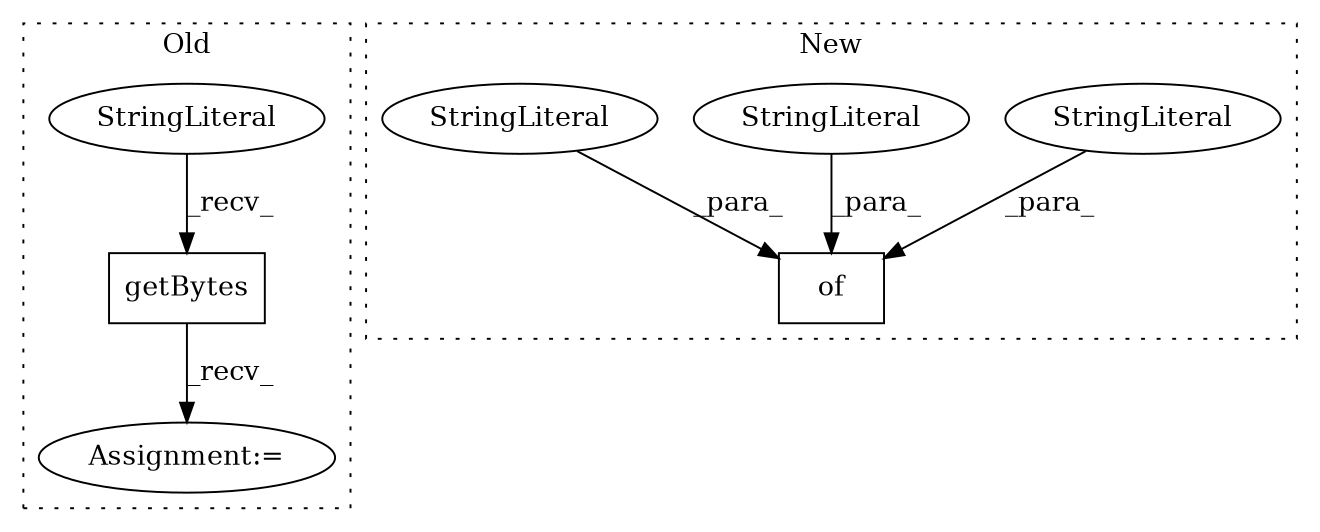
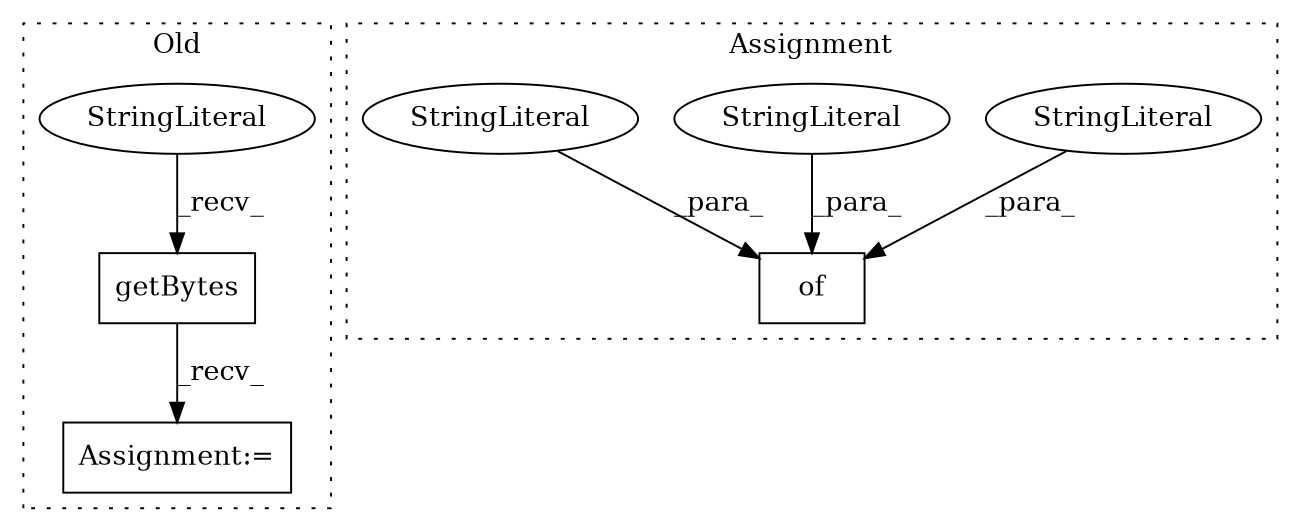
(831, 46) -> (812, 46)
(187, 458) -> (177, 458)
